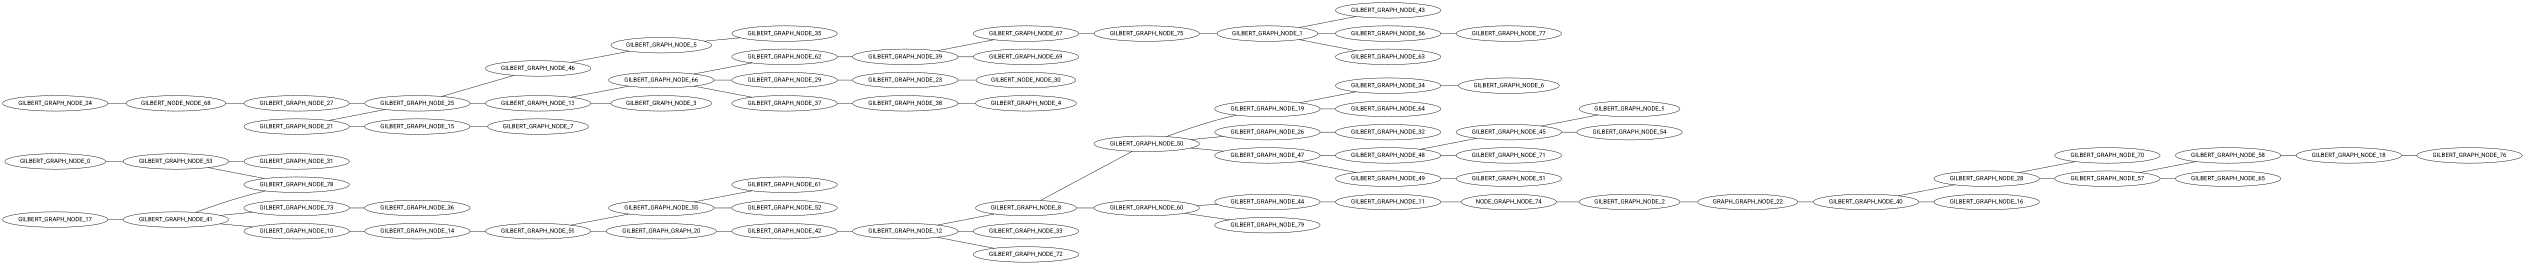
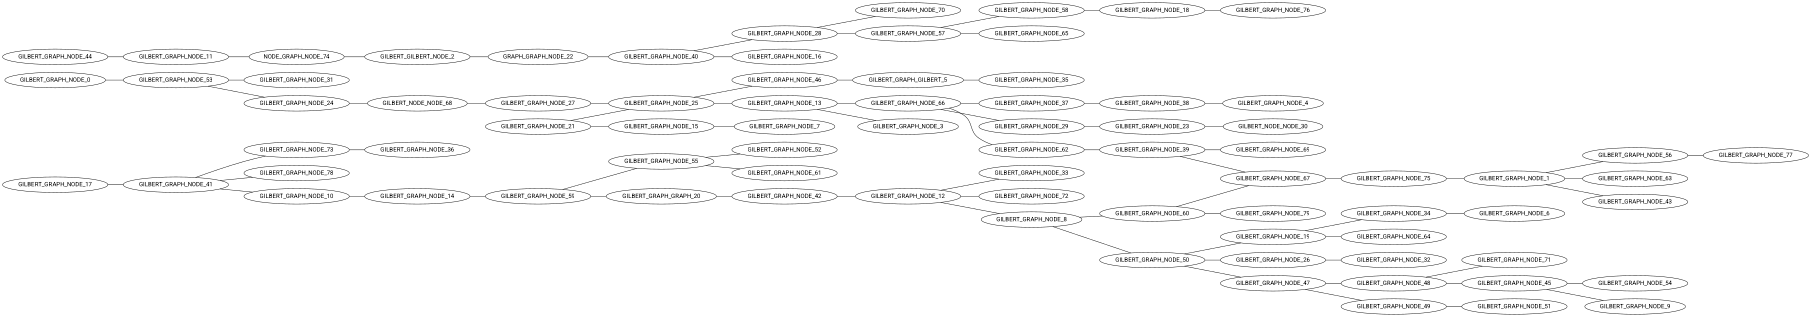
(661, 45) -> (908, 80)
(236, 173) -> (236, 92)
(1630, 202) -> (417, 57)
(1207, 205) -> (1213, 196)
